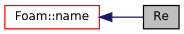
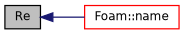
(128, 17) -> (69, 17)
